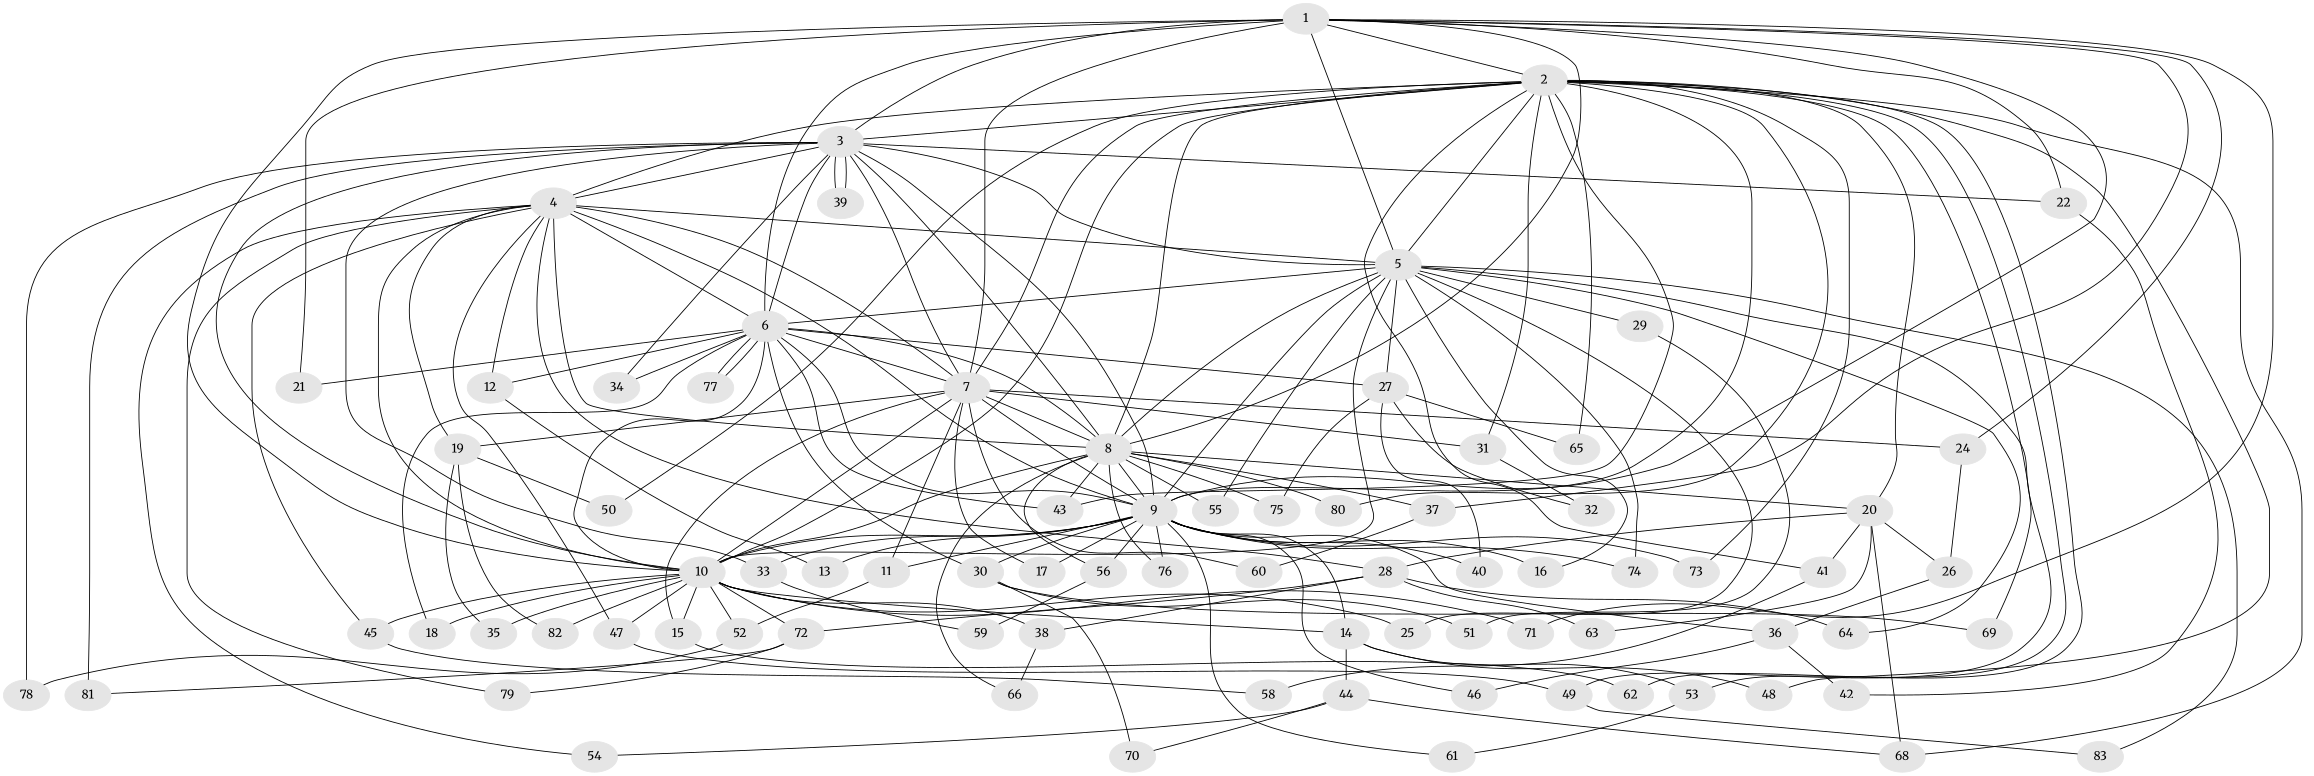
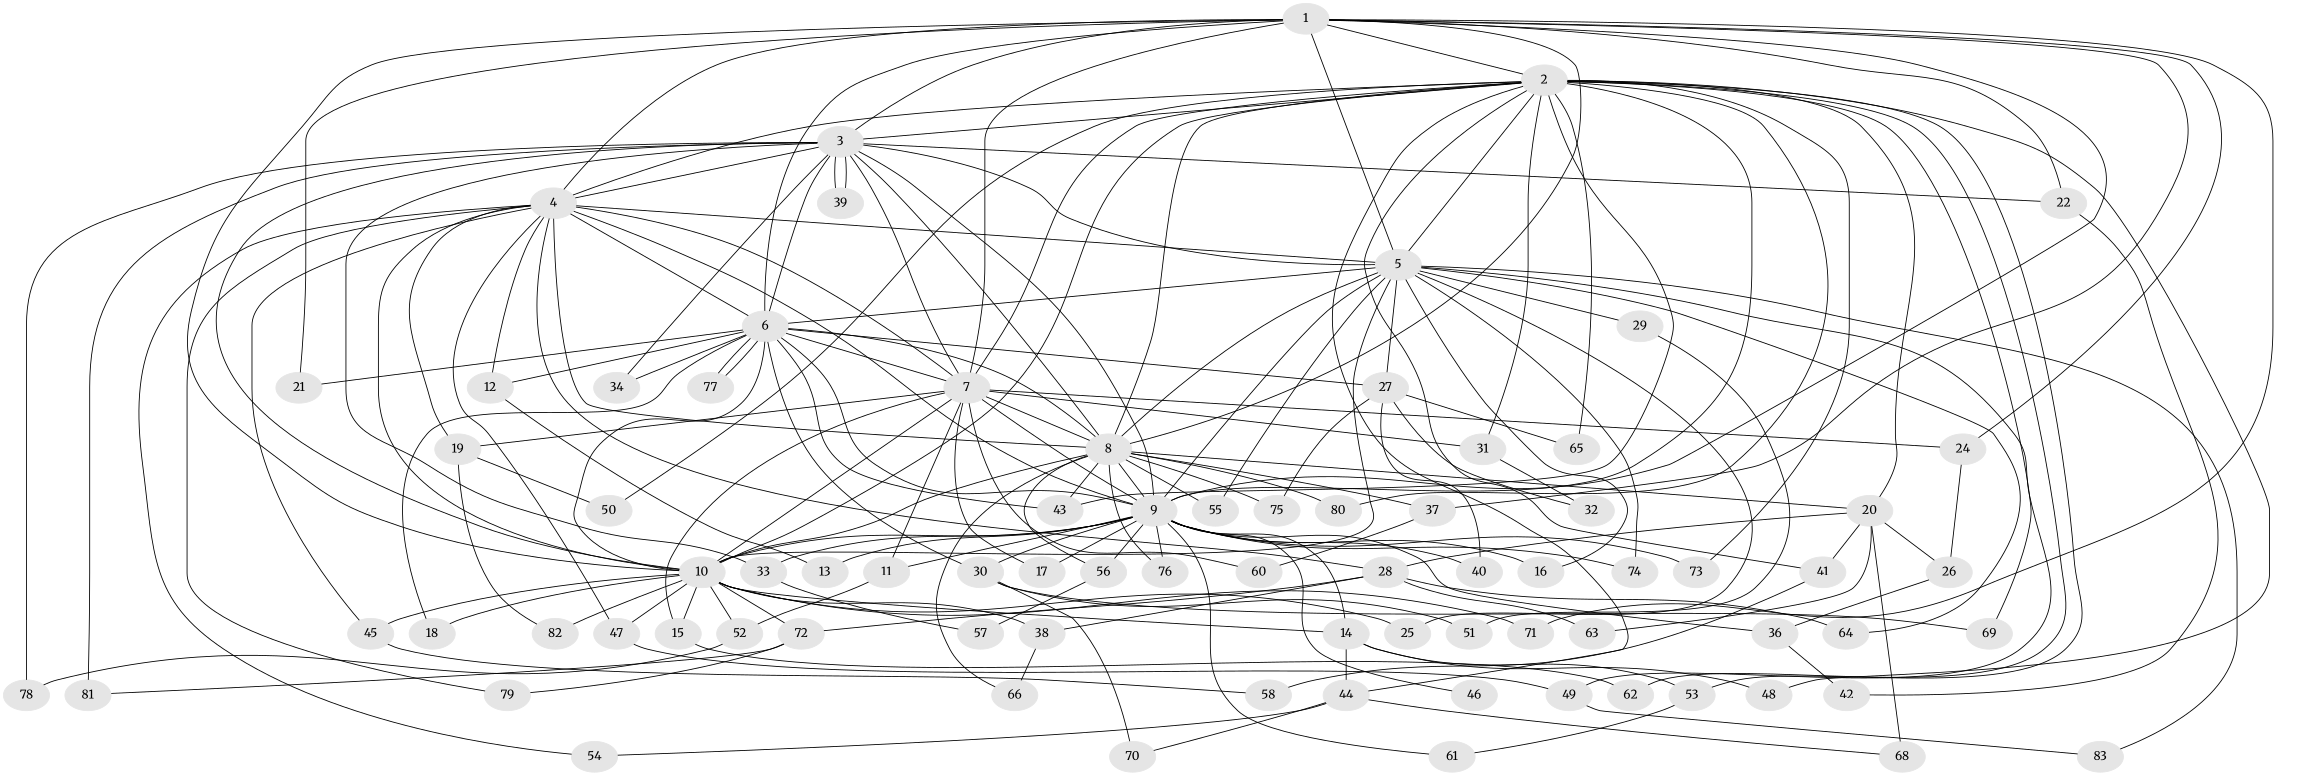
none -> (804, 45)
(2240, 290) -> (1507, 516)
(494, 634) -> none
(981, 634) -> (981, 634)
(1645, 663) -> none
